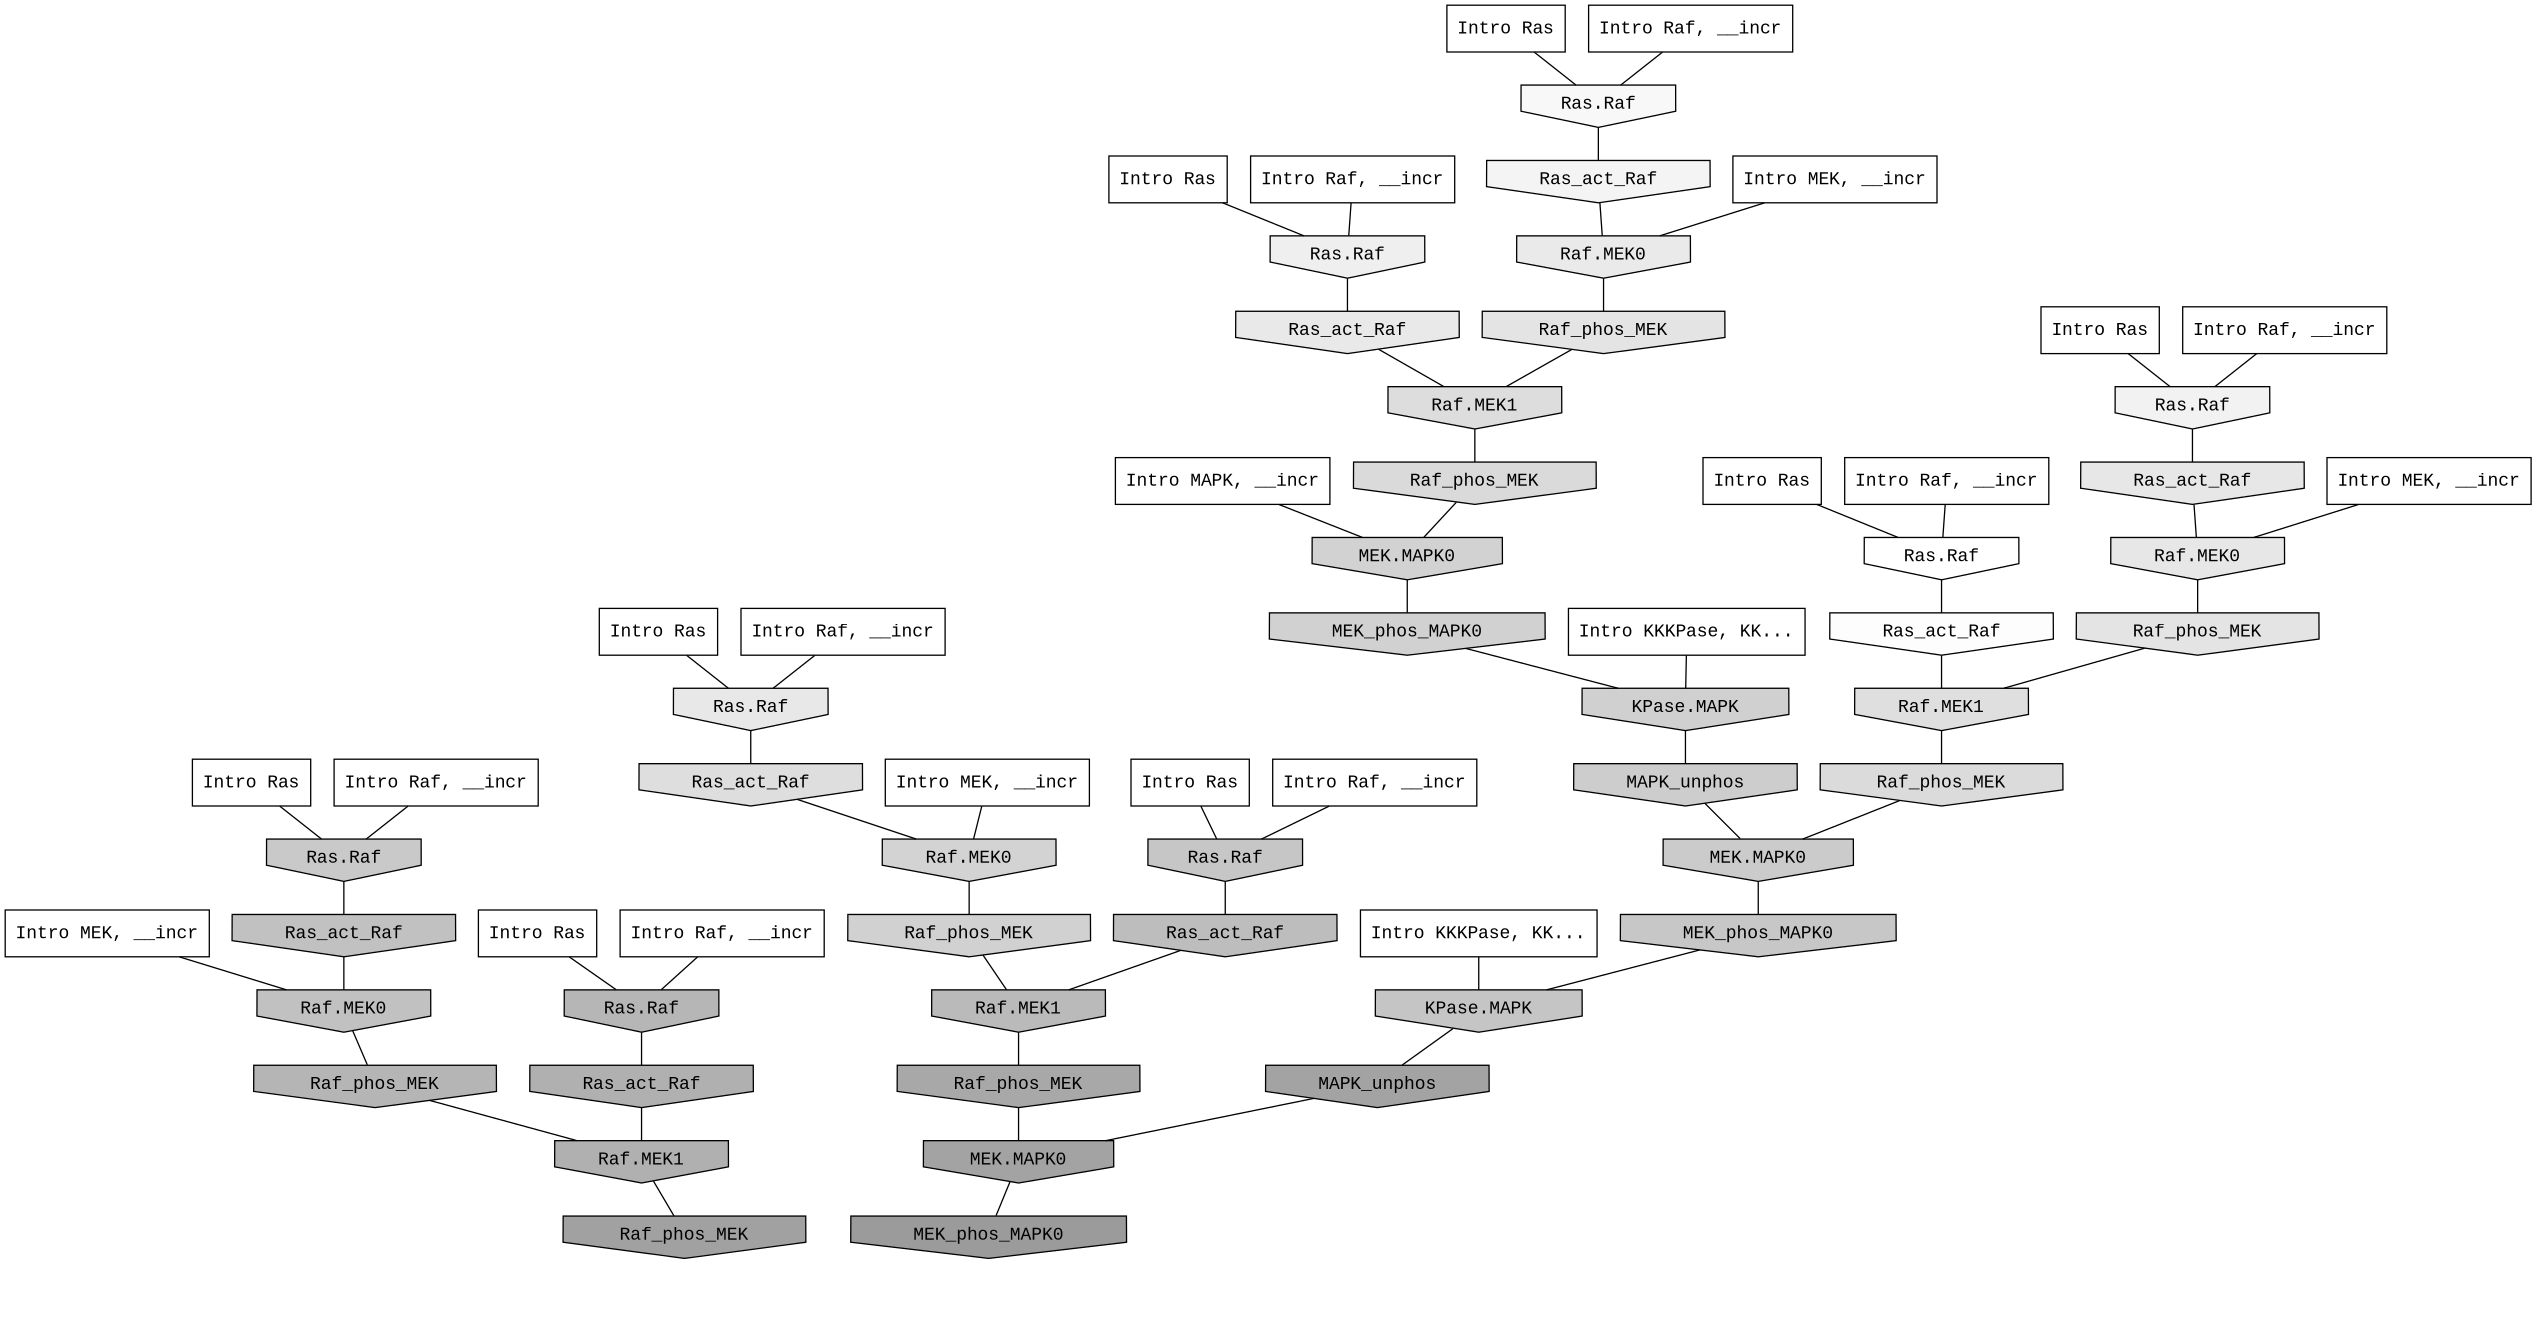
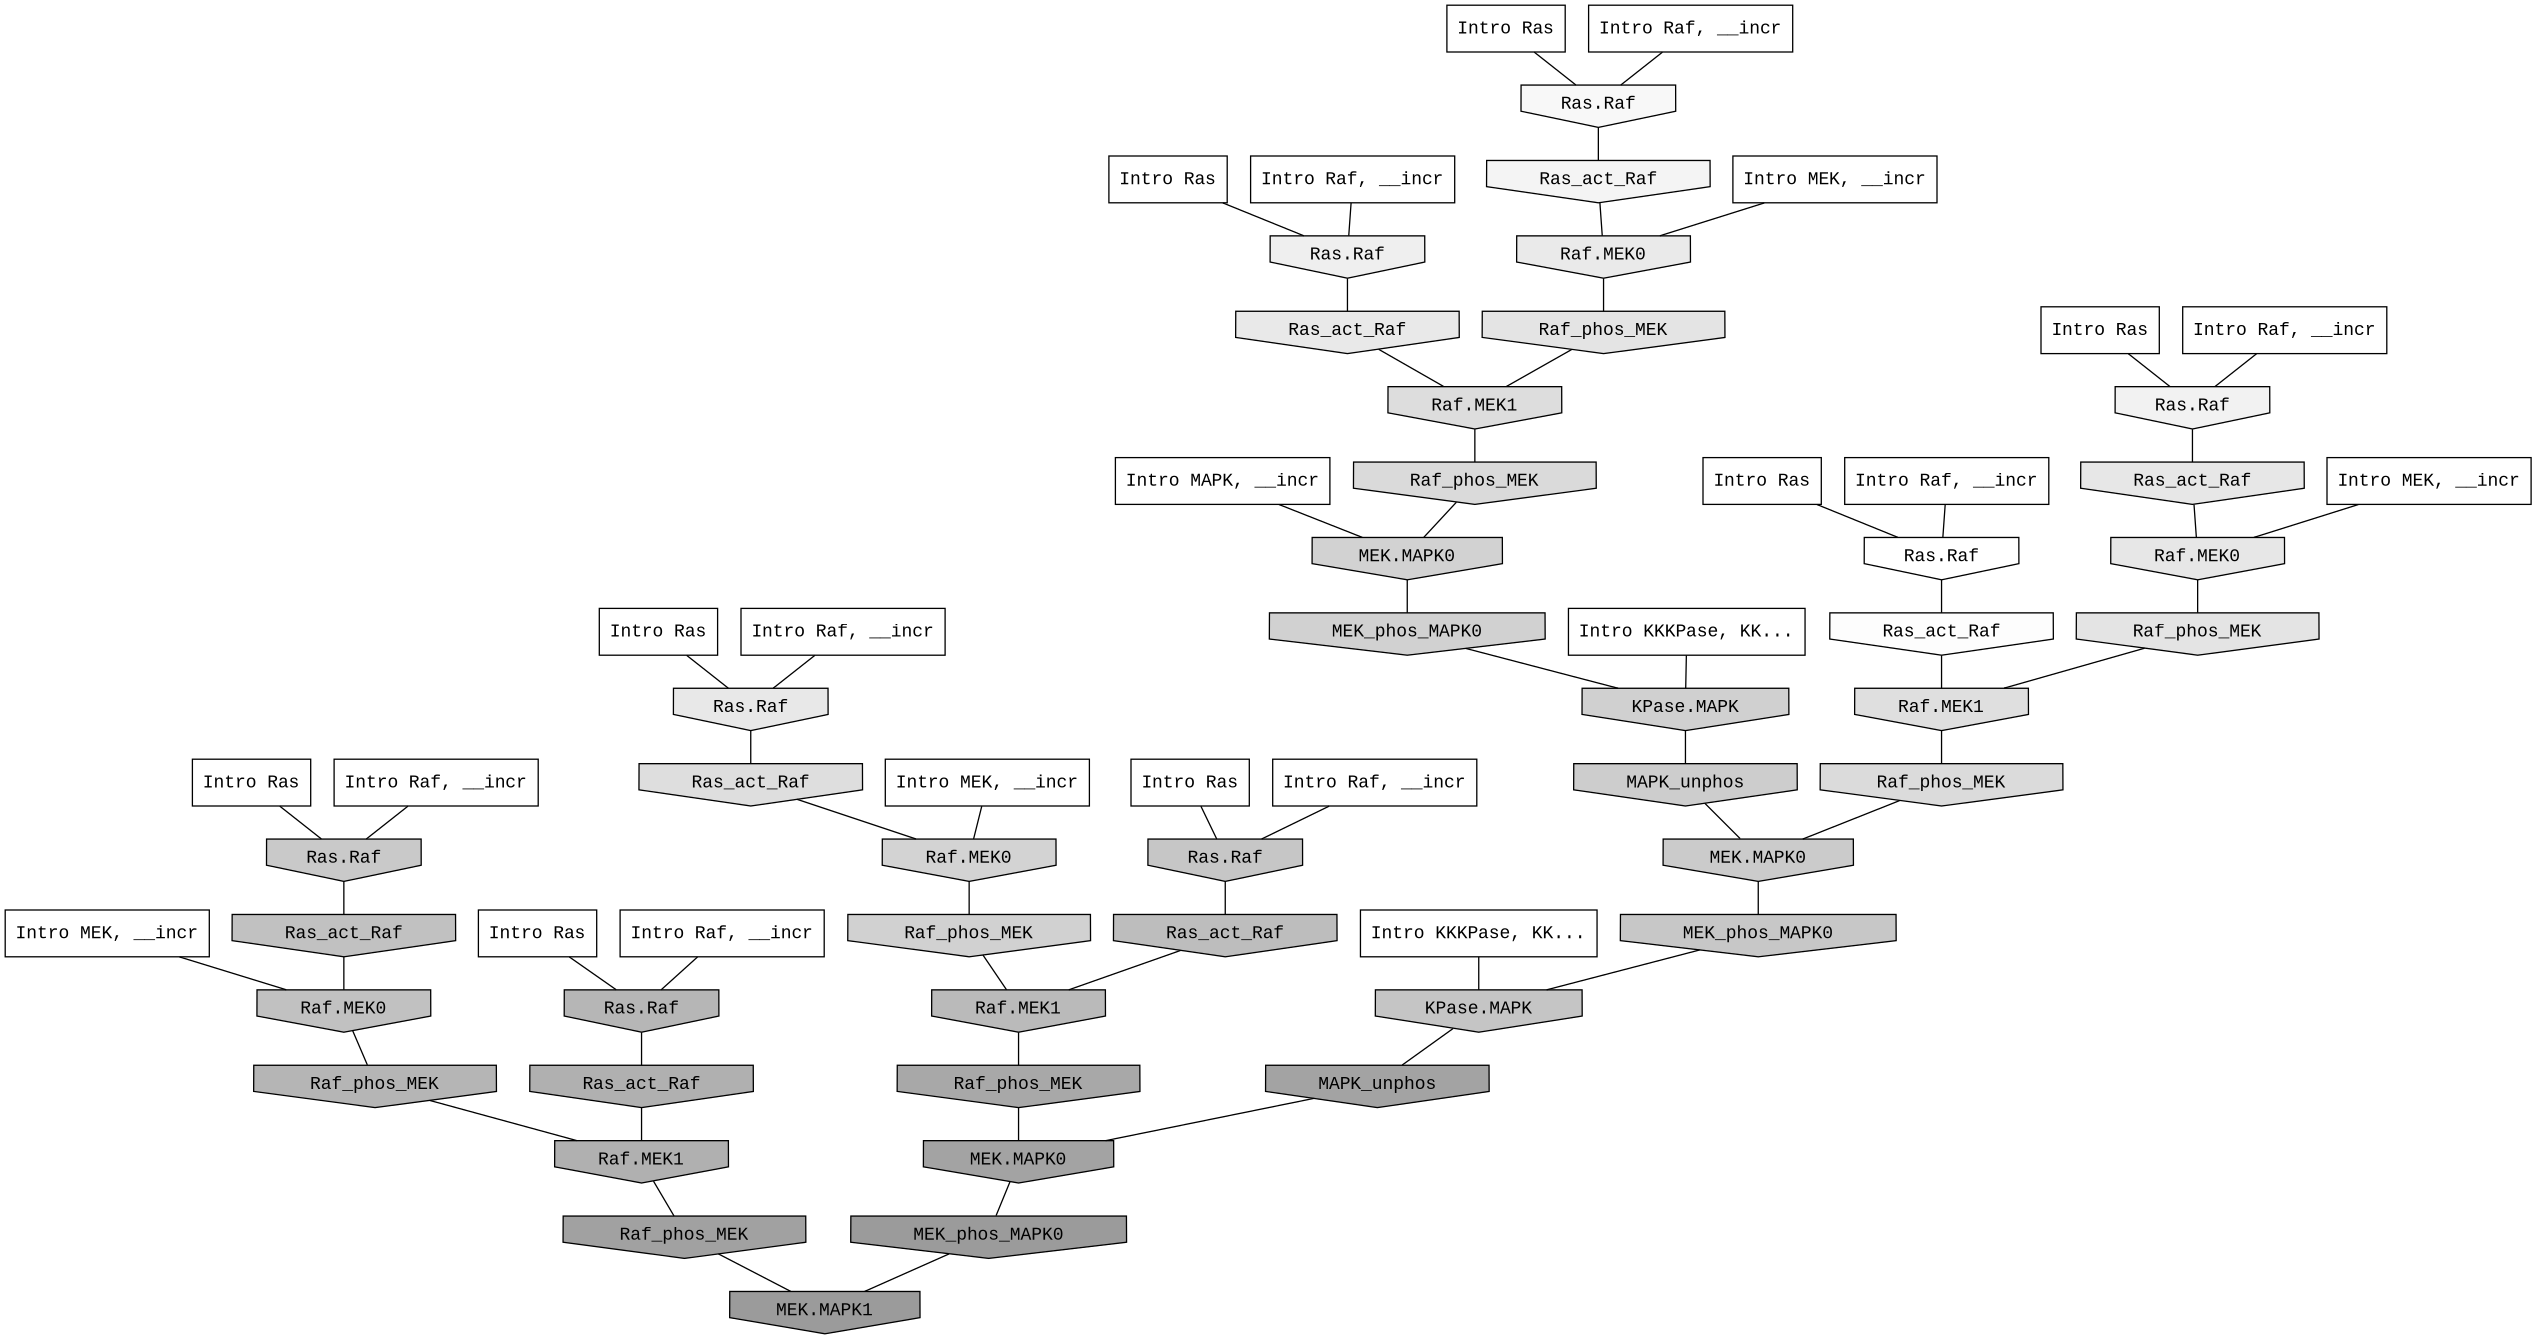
none -> (825, 1310)
